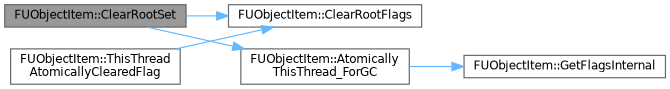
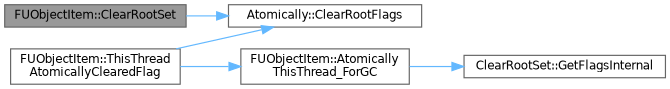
(325, 16) -> (325, 16)
(190, 37) -> (204, 67)
(565, 67) -> (565, 67)
